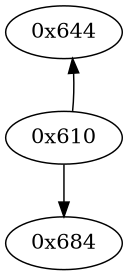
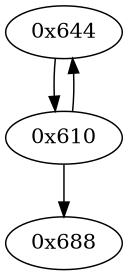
none -> (54, 77)
(64, 243) -> (64, 243)
